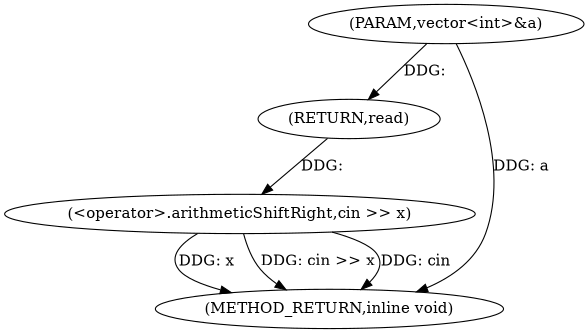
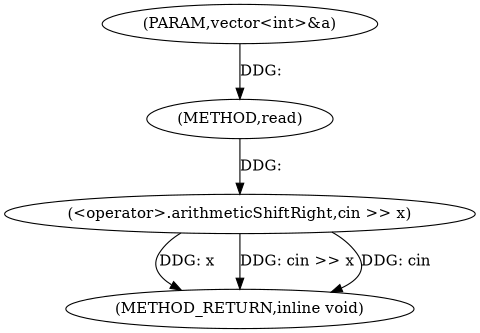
(349, 119) -> (240, 119)
(494, 177) -> none
